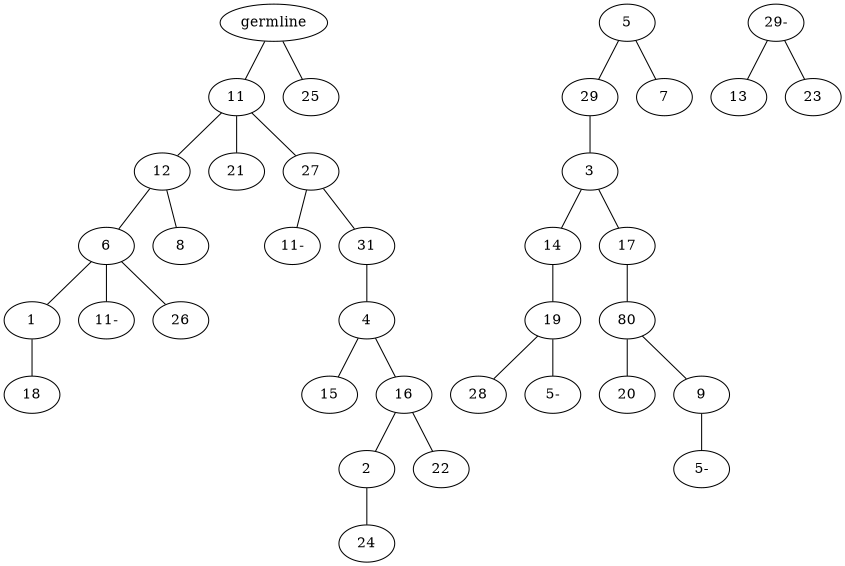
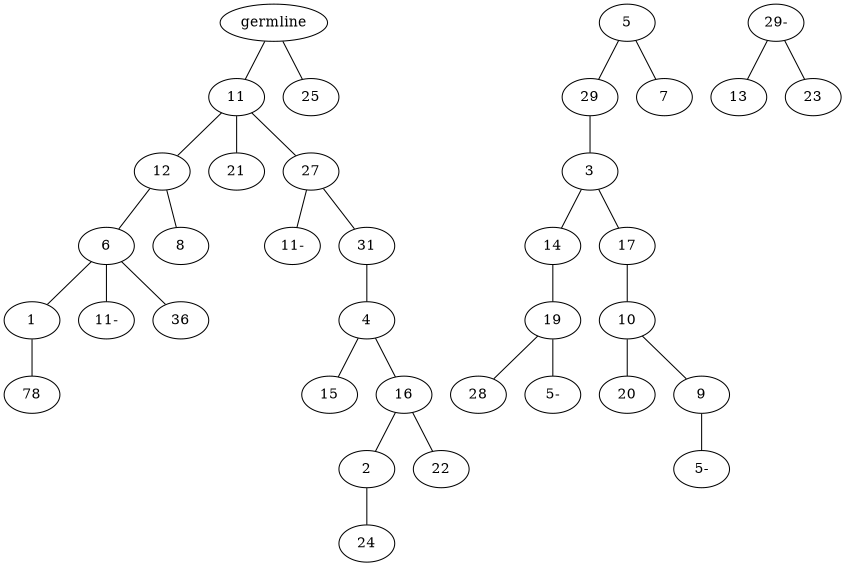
(181, 320) -> (181, 320)
(627, 320) -> (627, 320)
(32, 395) -> (32, 395)
